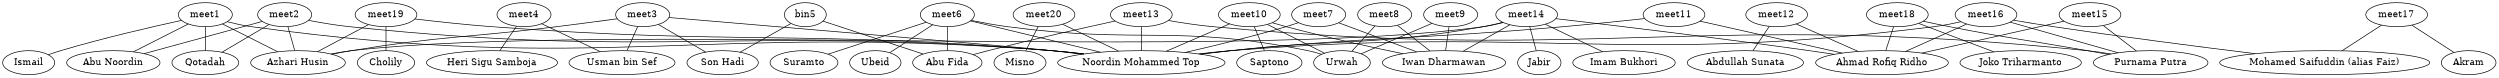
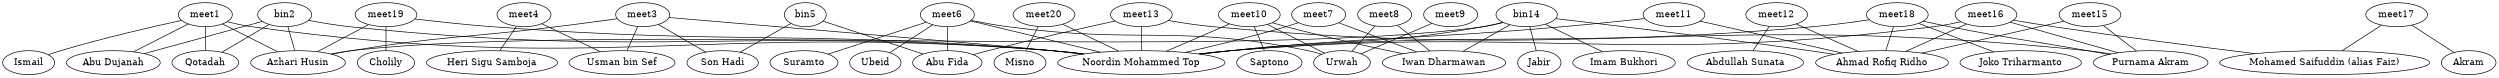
(285, 15) -> (285, 15)
(1527, 15) -> (1527, 15)
(1447, 39) -> none
none -> (1534, 39)
(113, 63) -> (113, 63)
(2151, 63) -> (2151, 63)
